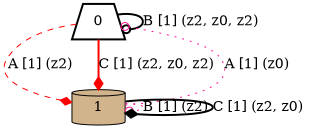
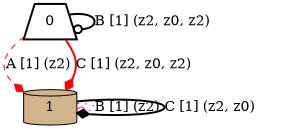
(224, 70) -> none
